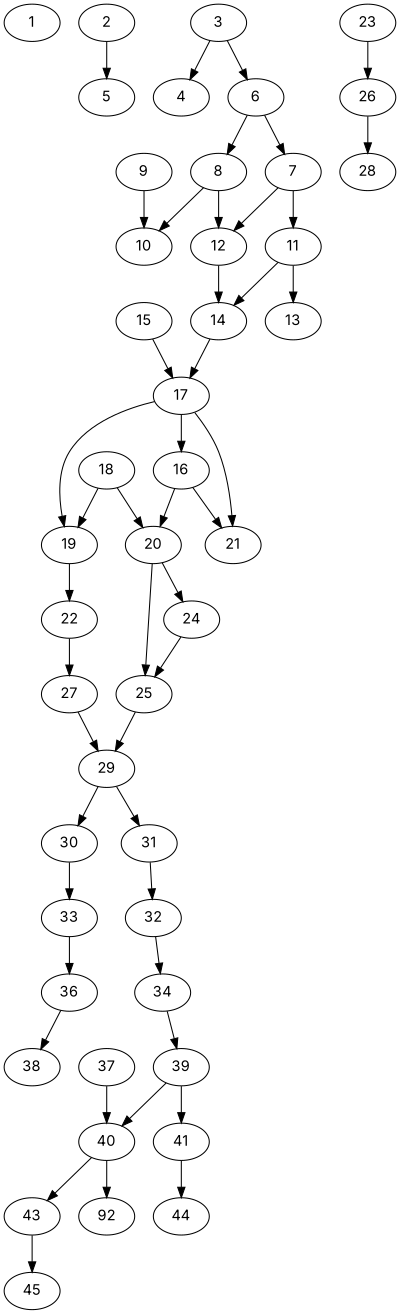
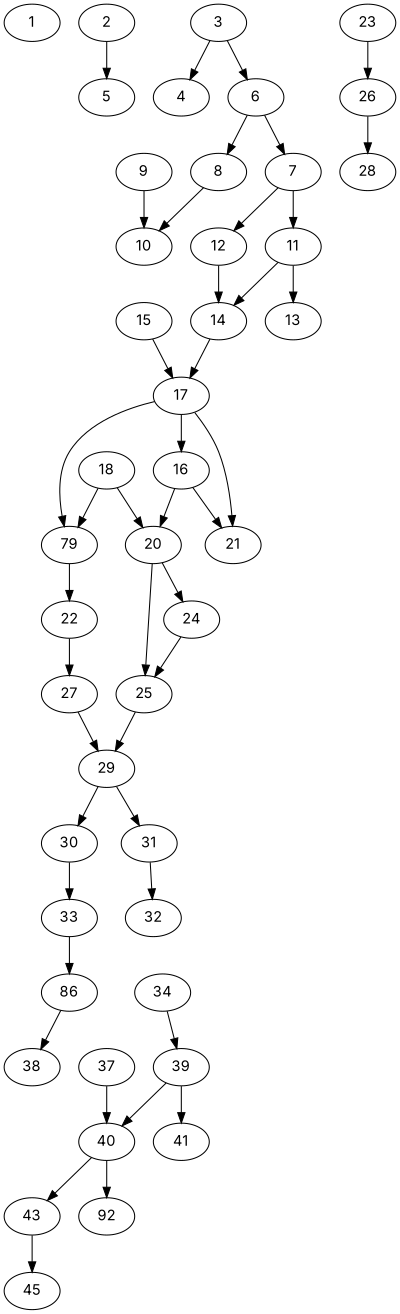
(219, 204) -> none
(69, 545) -> (69, 545)
(157, 950) -> none
(69, 993) -> (69, 993)
(181, 1216) -> none
